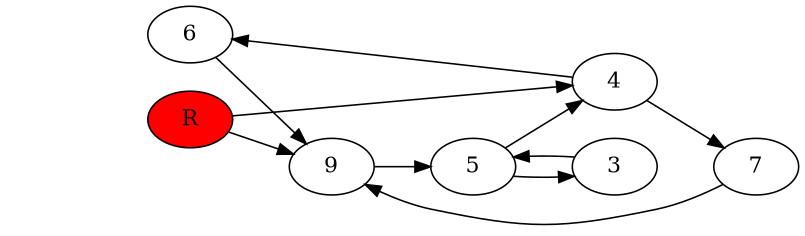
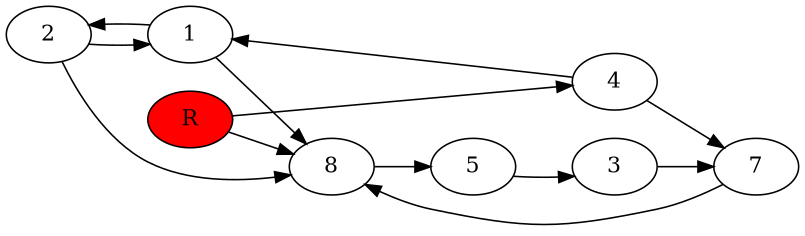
none -> (49, 35)
(190, 35) -> (190, 35)
(537, 128) -> none
(552, 156) -> (678, 167)
(332, 167) -> (332, 167)
